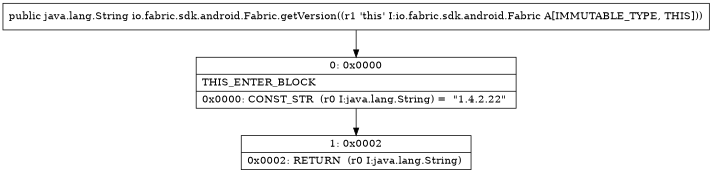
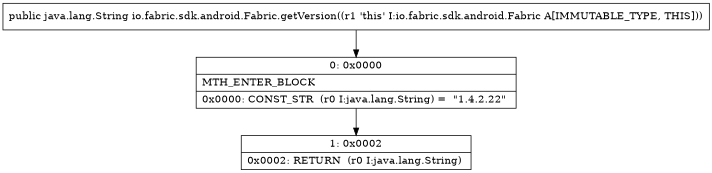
(259, 82) -> (259, 82)
